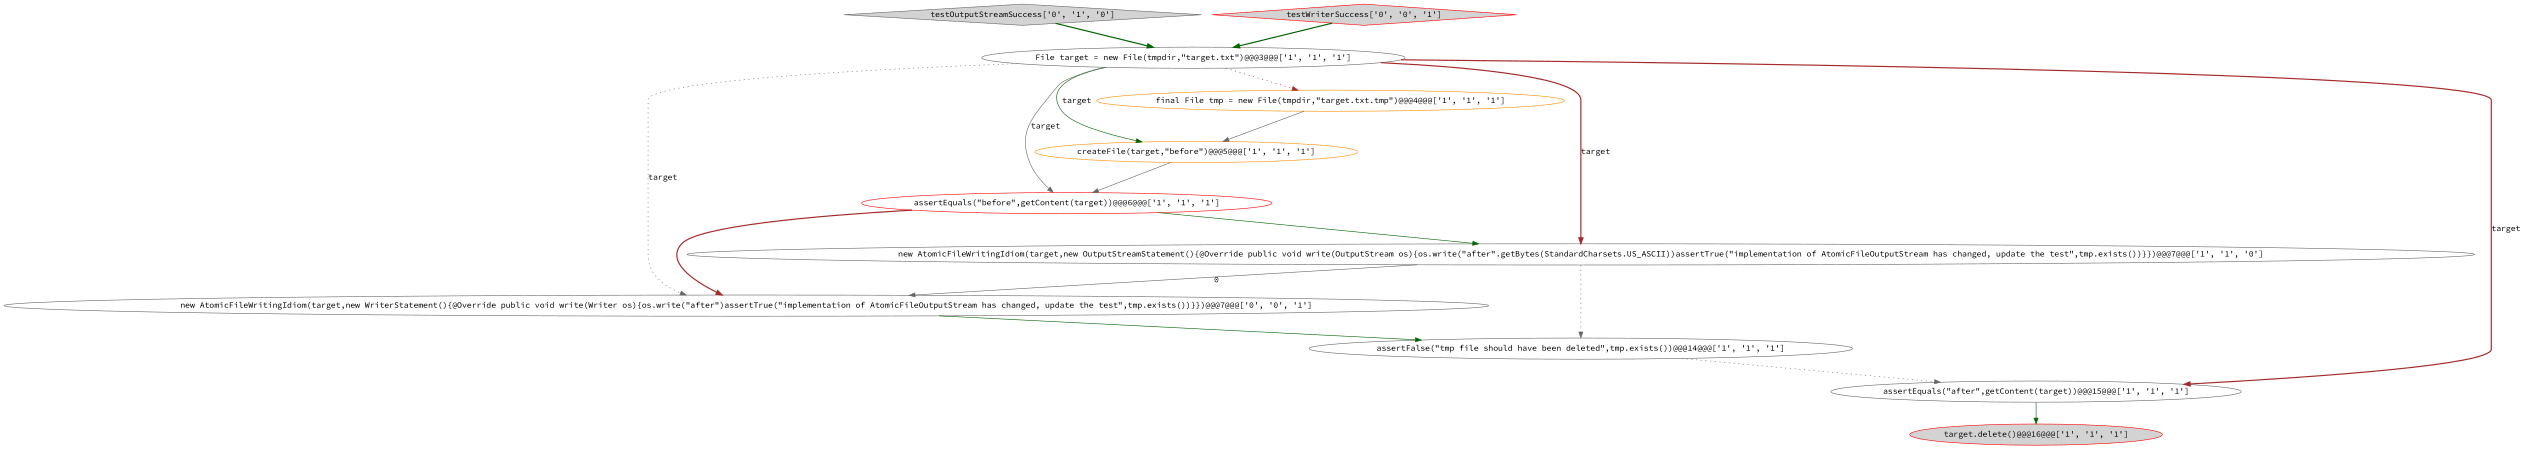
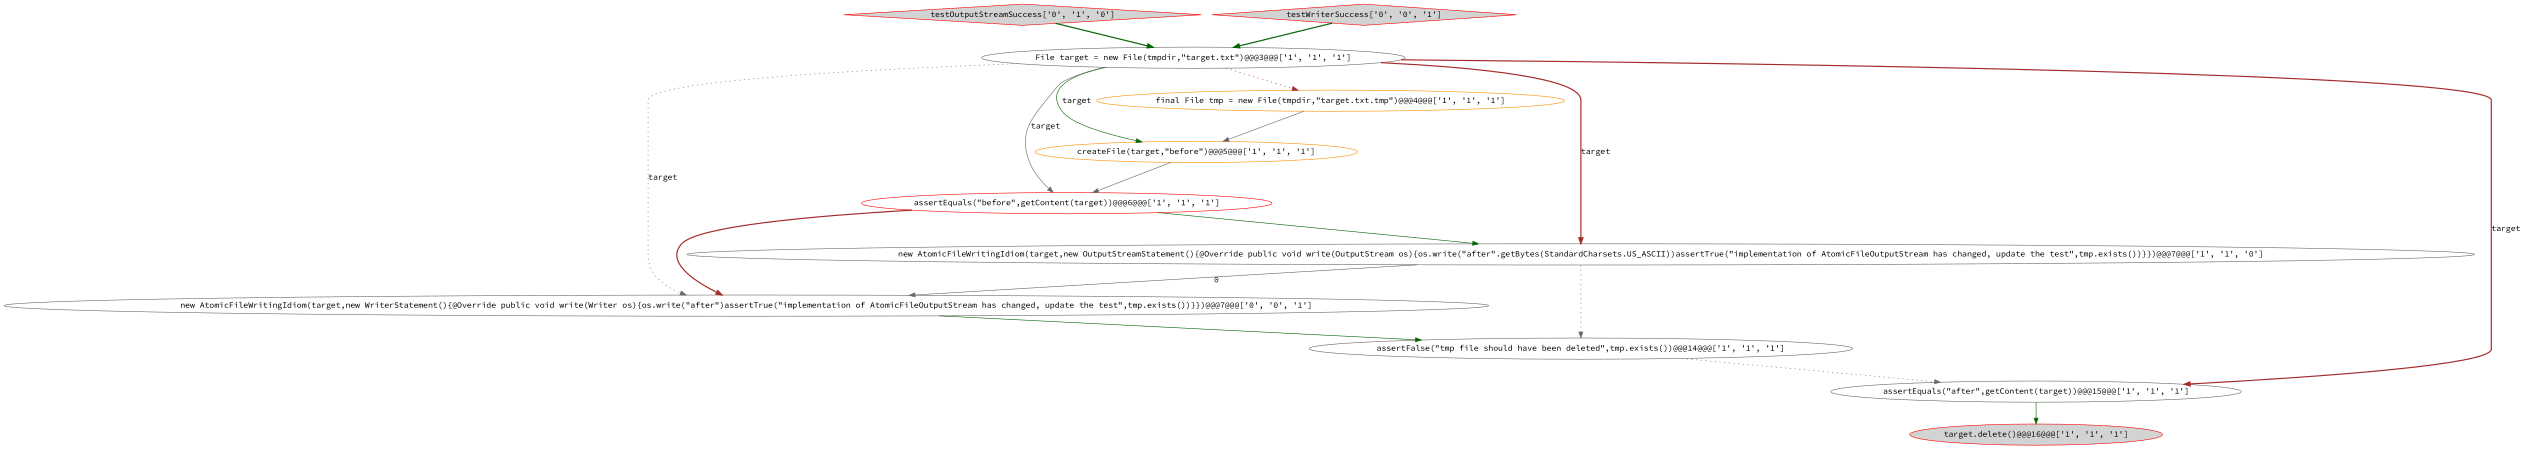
(1023, 15) -> (1023, 15)
